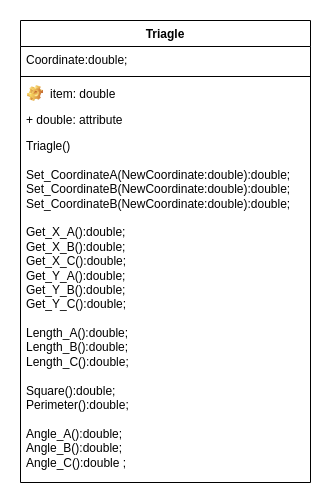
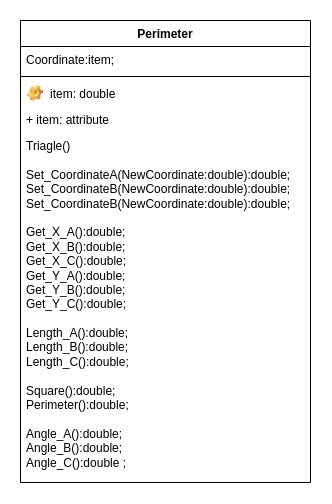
(166, 35) -> (166, 35)
(81, 61) -> (74, 61)
(83, 121) -> (76, 121)
